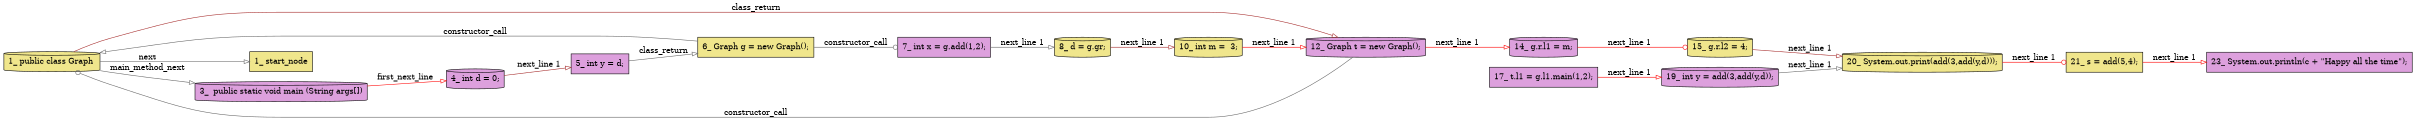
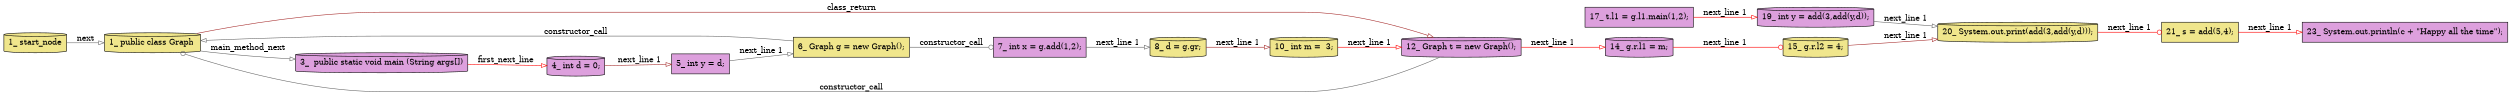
(663, 51) -> (761, 51)
(172, 62) -> (83, 43)
(281, 62) -> (35, 43)
